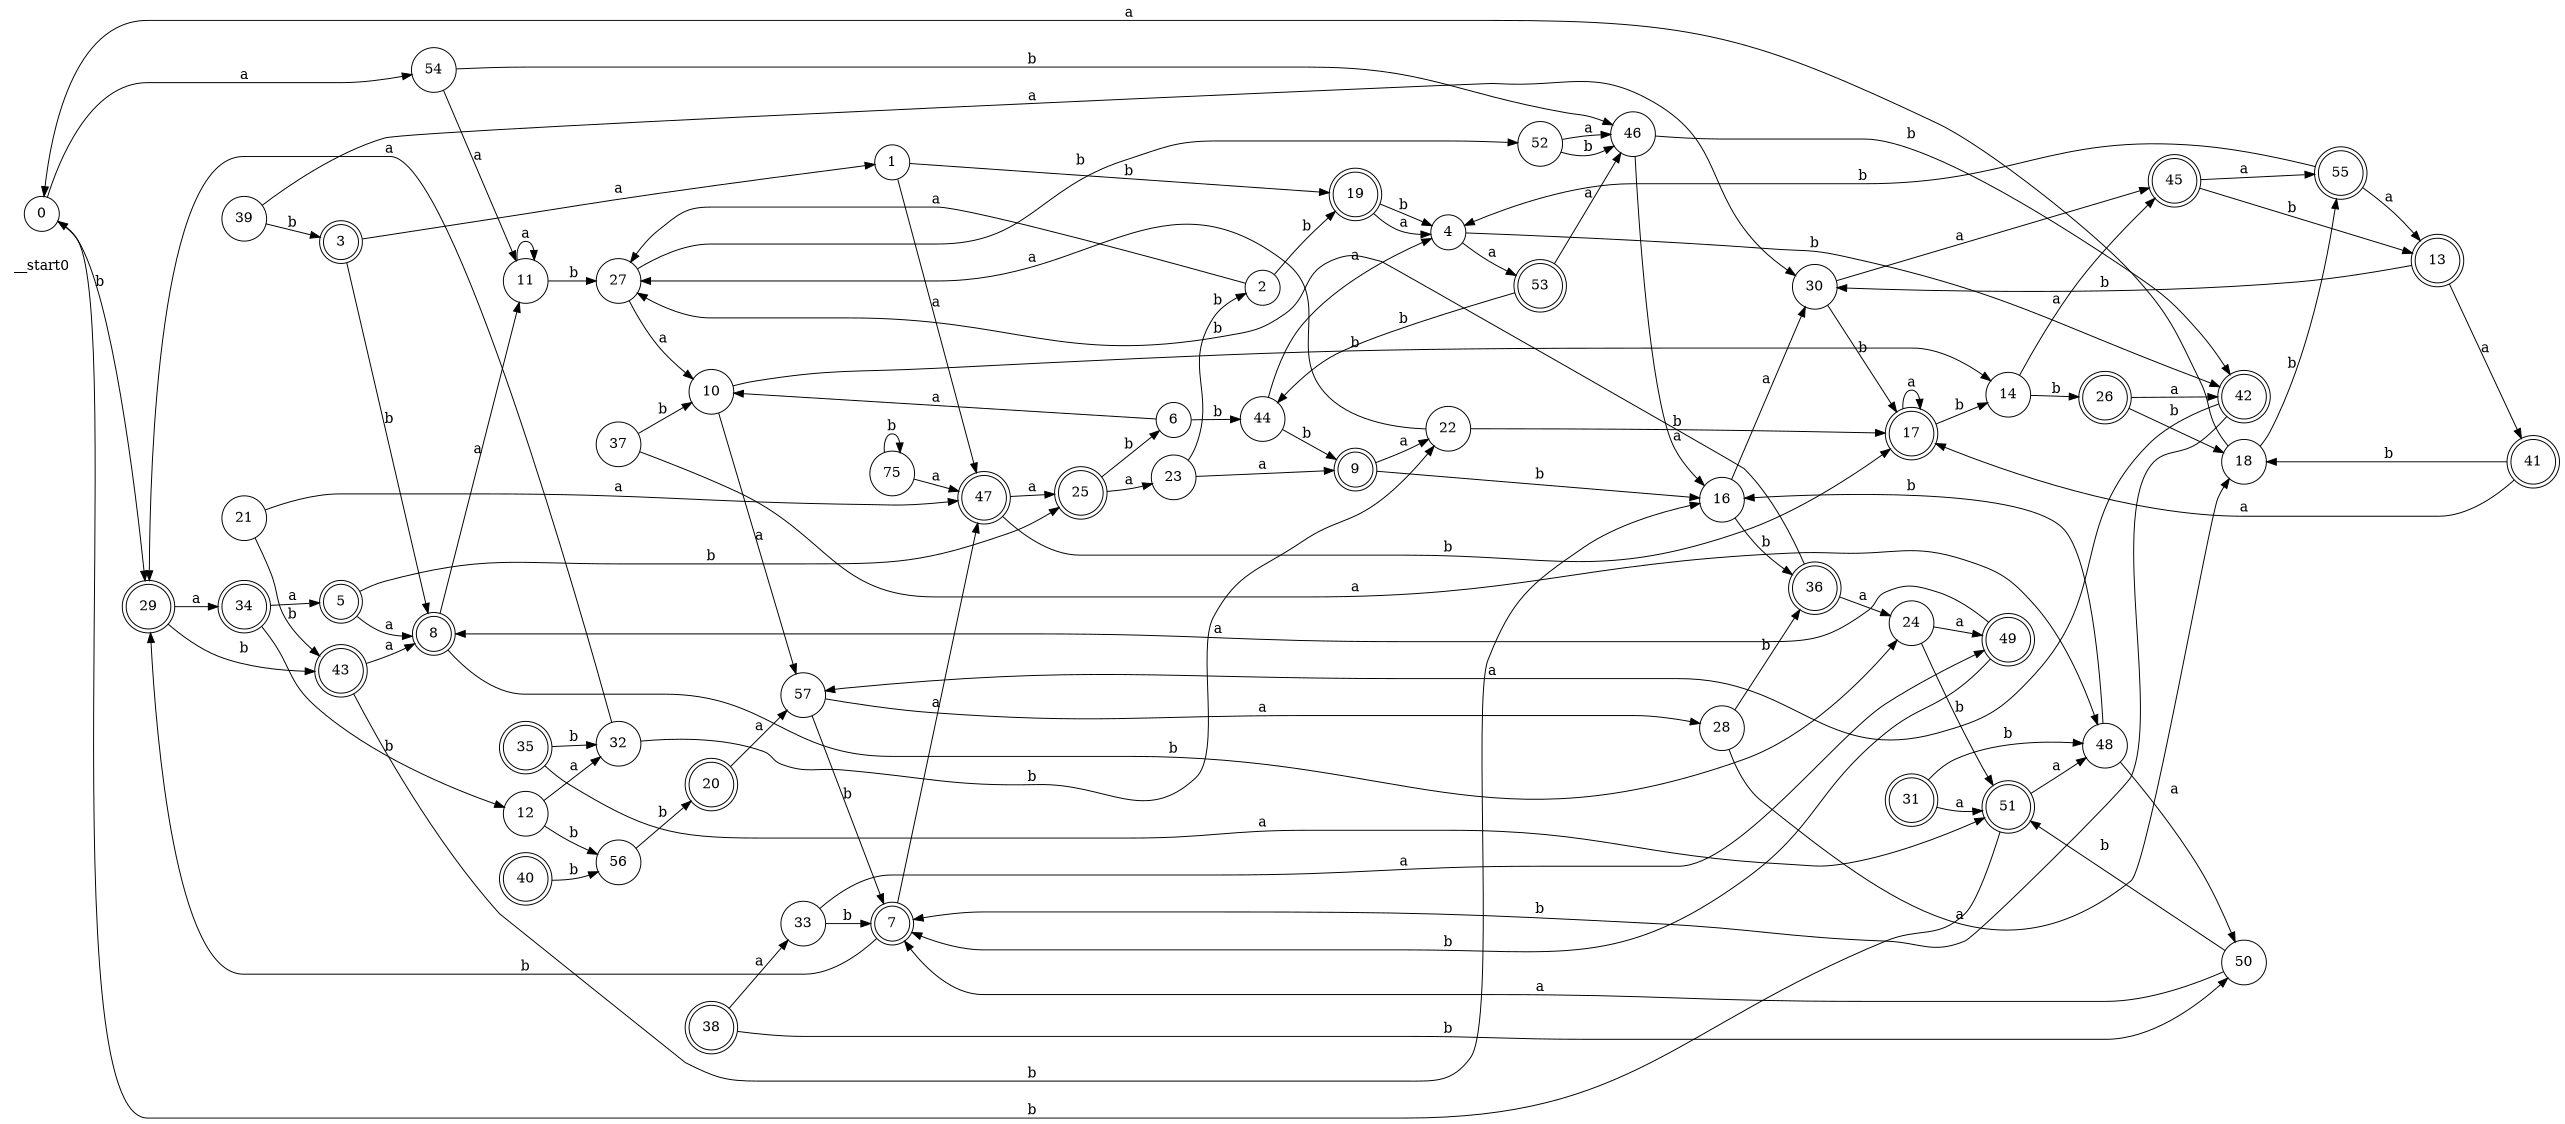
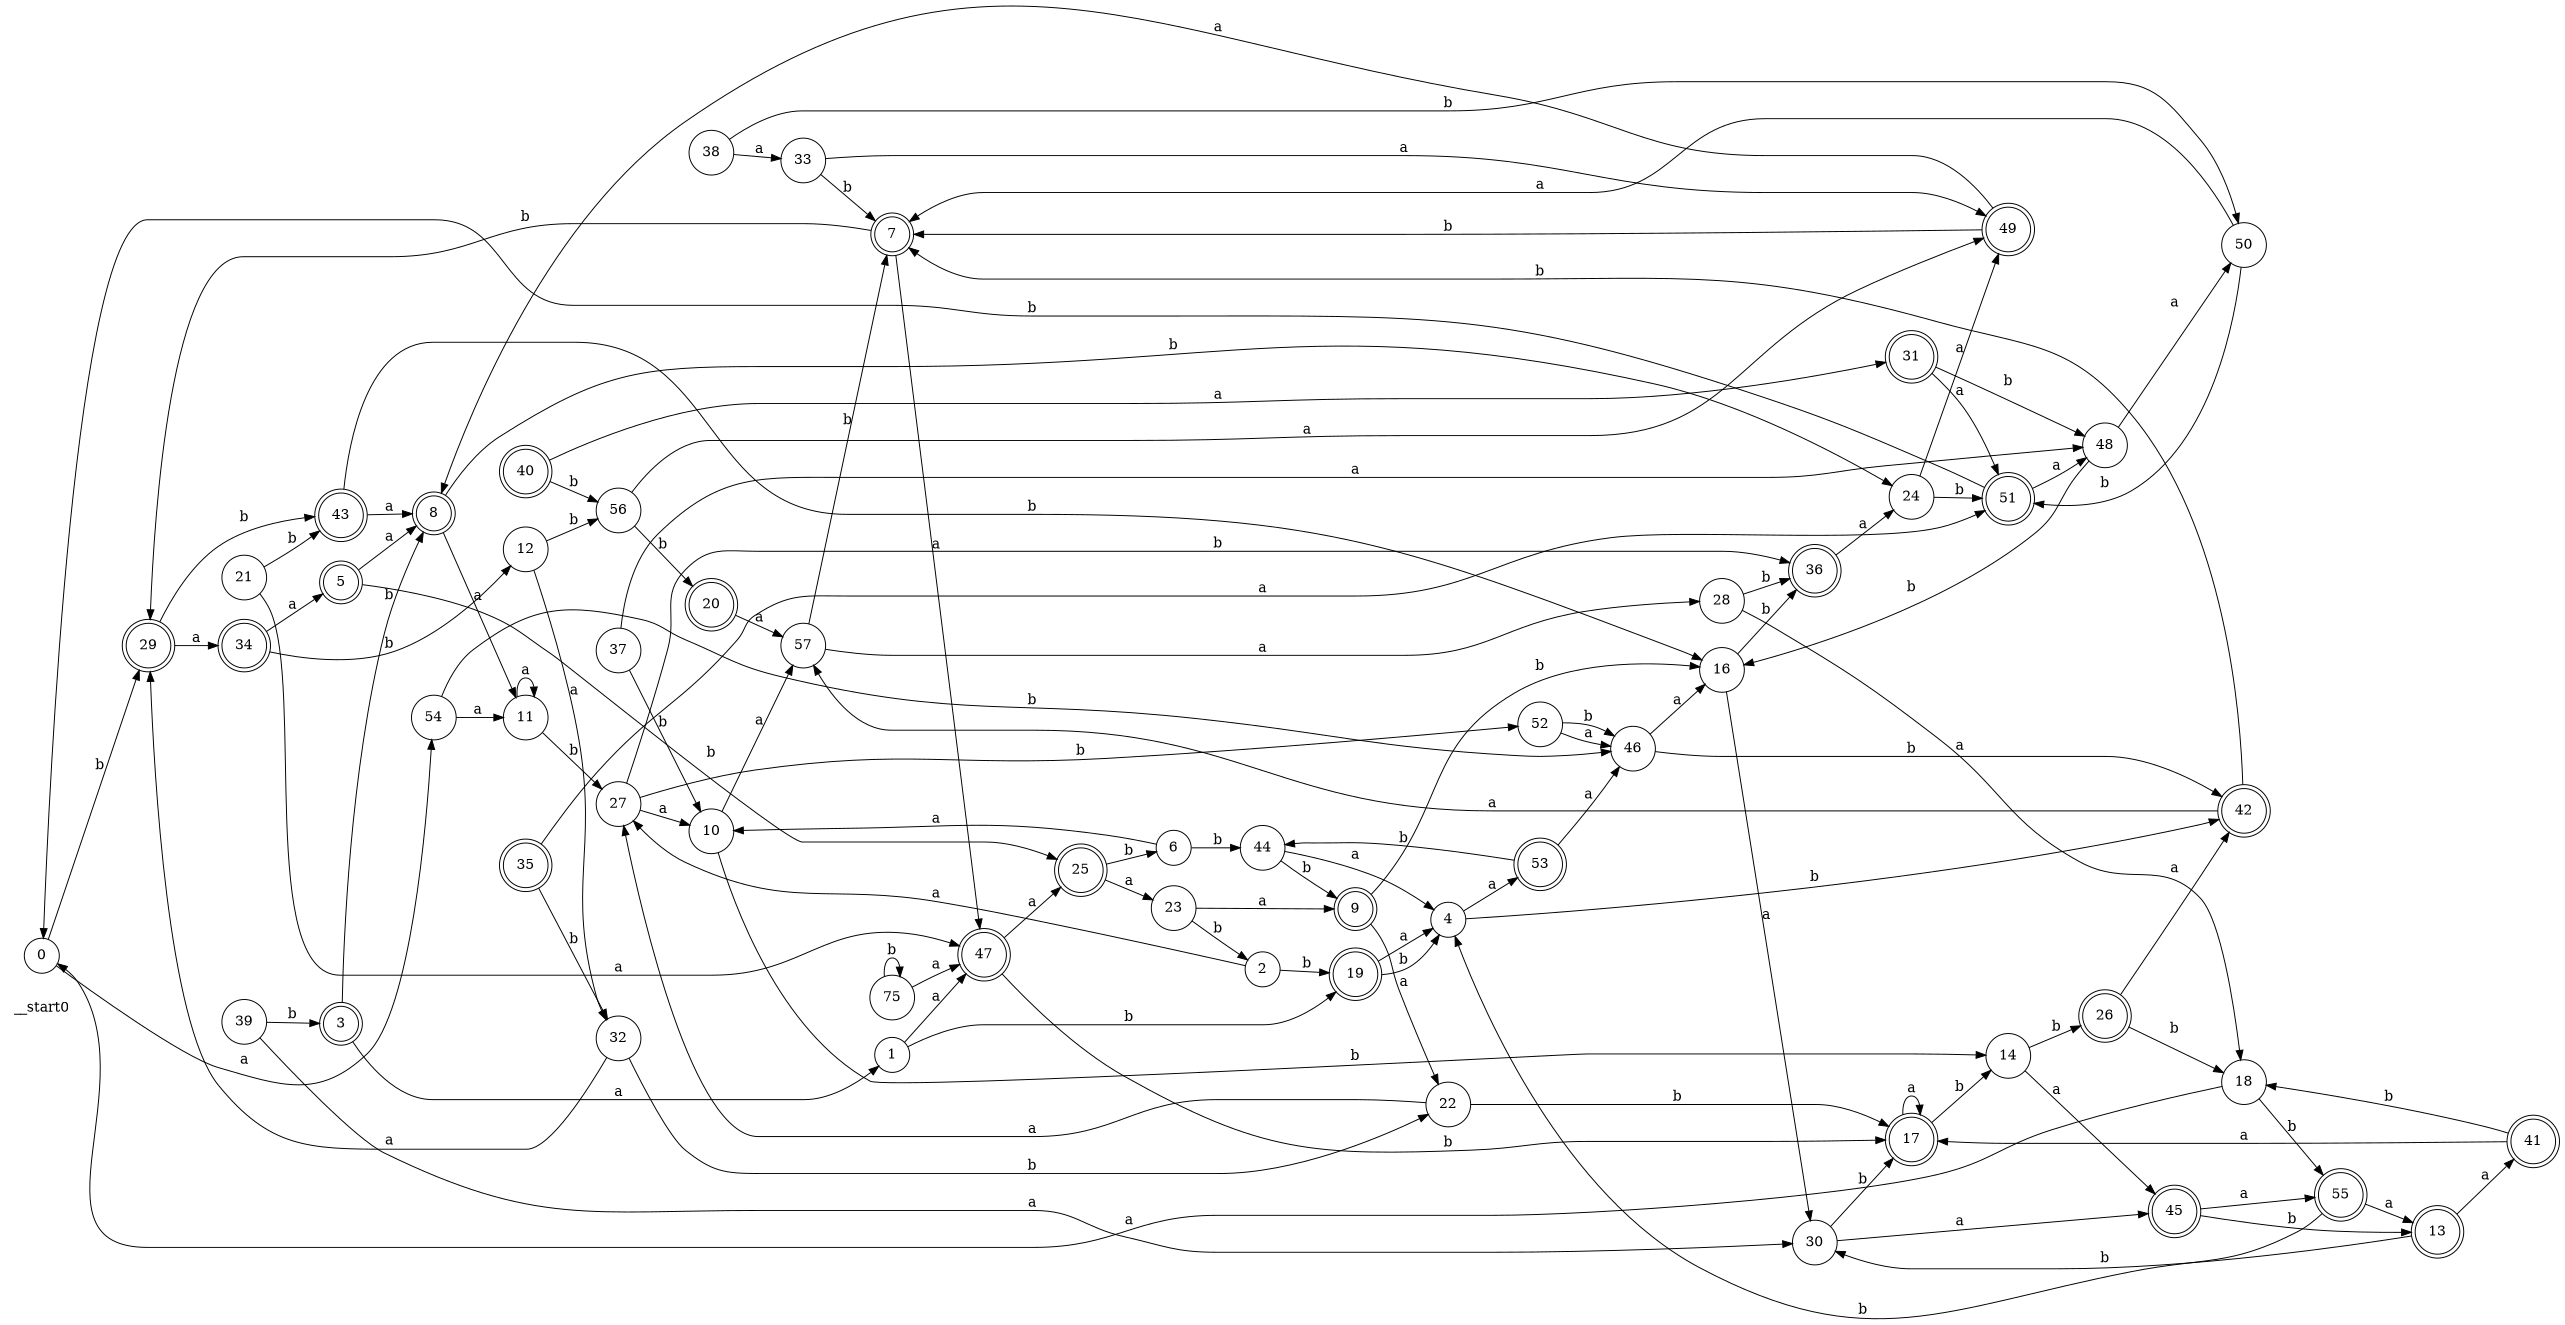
(1287, 312) -> (1119, 551)
none -> (1209, 403)
none -> (1320, 437)
(711, 1028) -> (711, 153)
